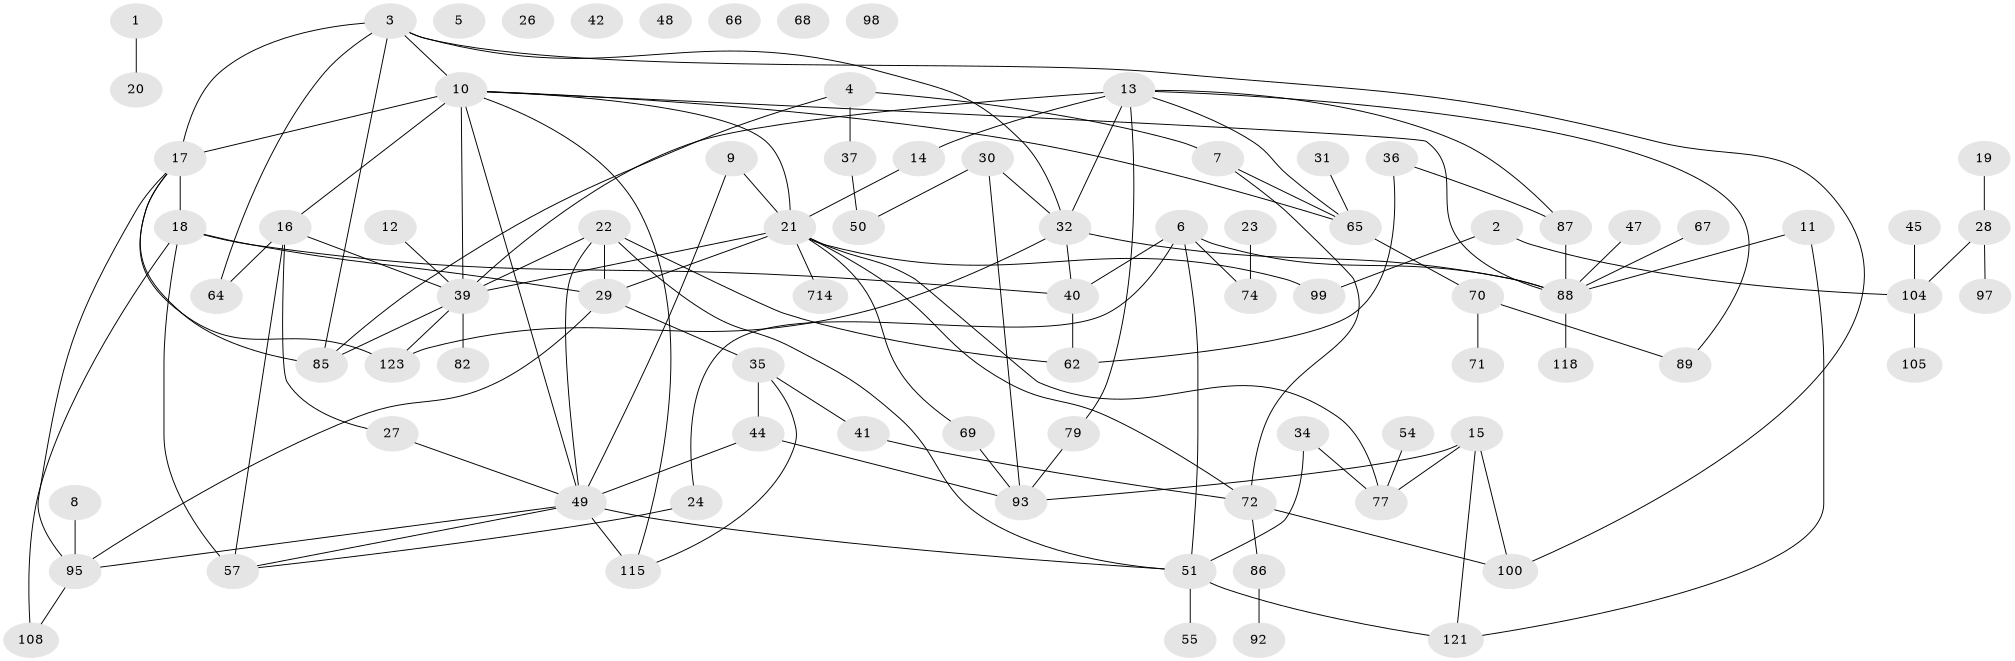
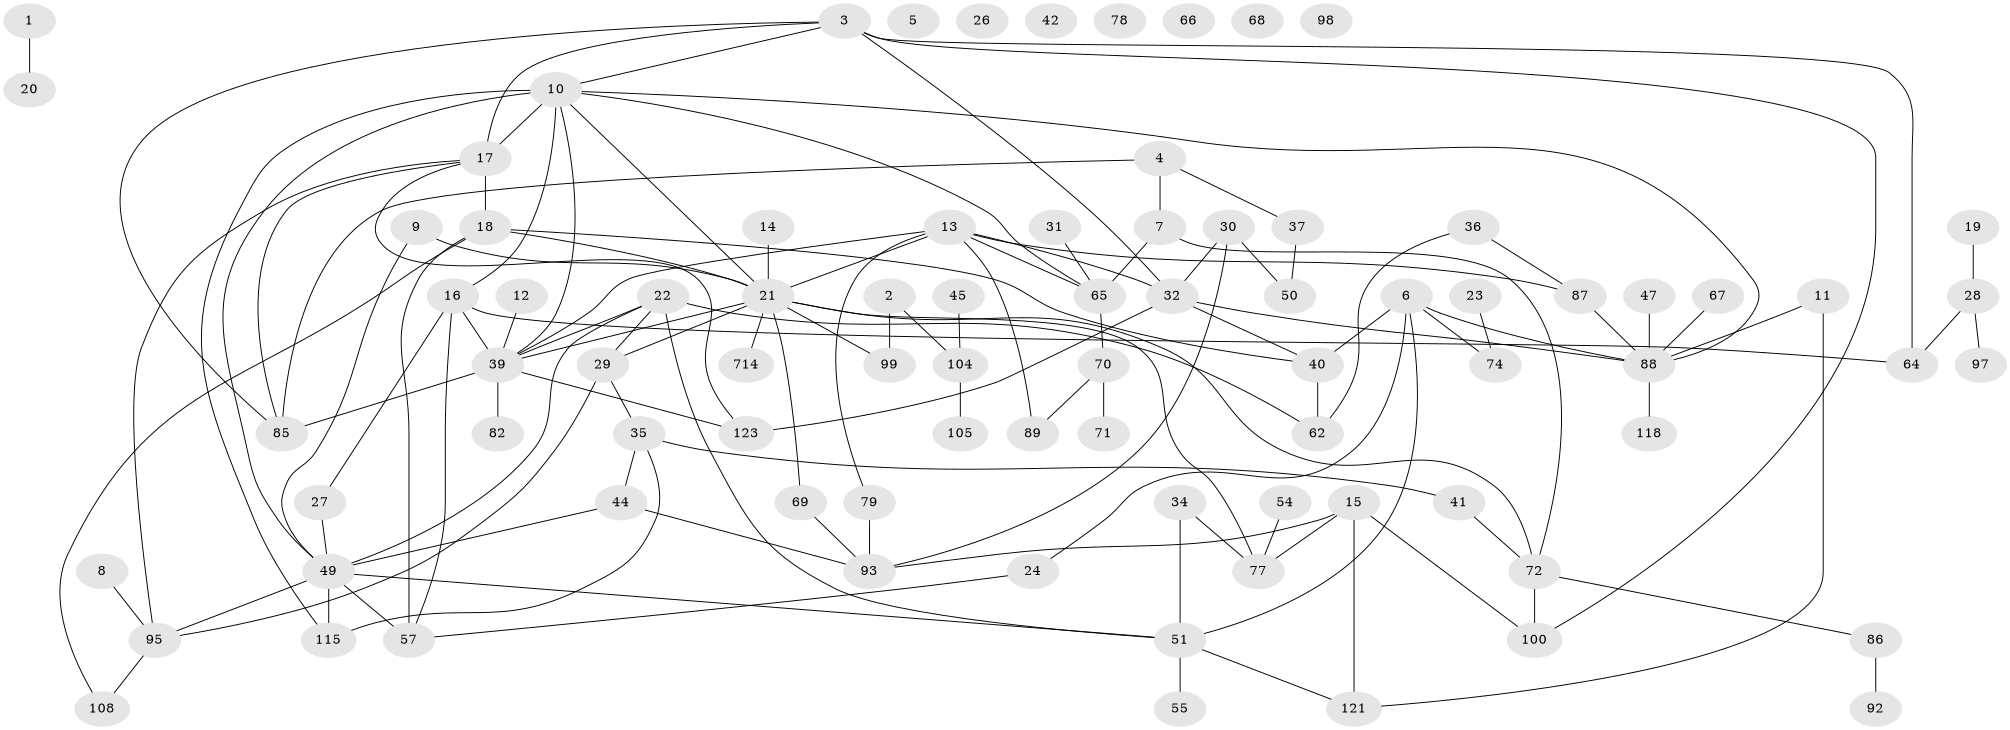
(666, 21) -> (1120, 21)
(996, 127) -> (856, 263)
(1950, 262) -> (1943, 331)
(391, 265) -> (630, 254)
